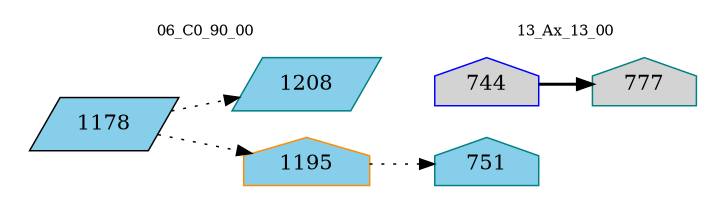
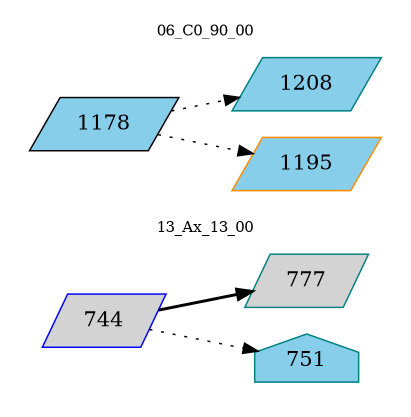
(487, 84) -> (104, 321)
(644, 84) -> (307, 281)
(307, 164) -> (307, 164)
(403, 164) -> (196, 339)
